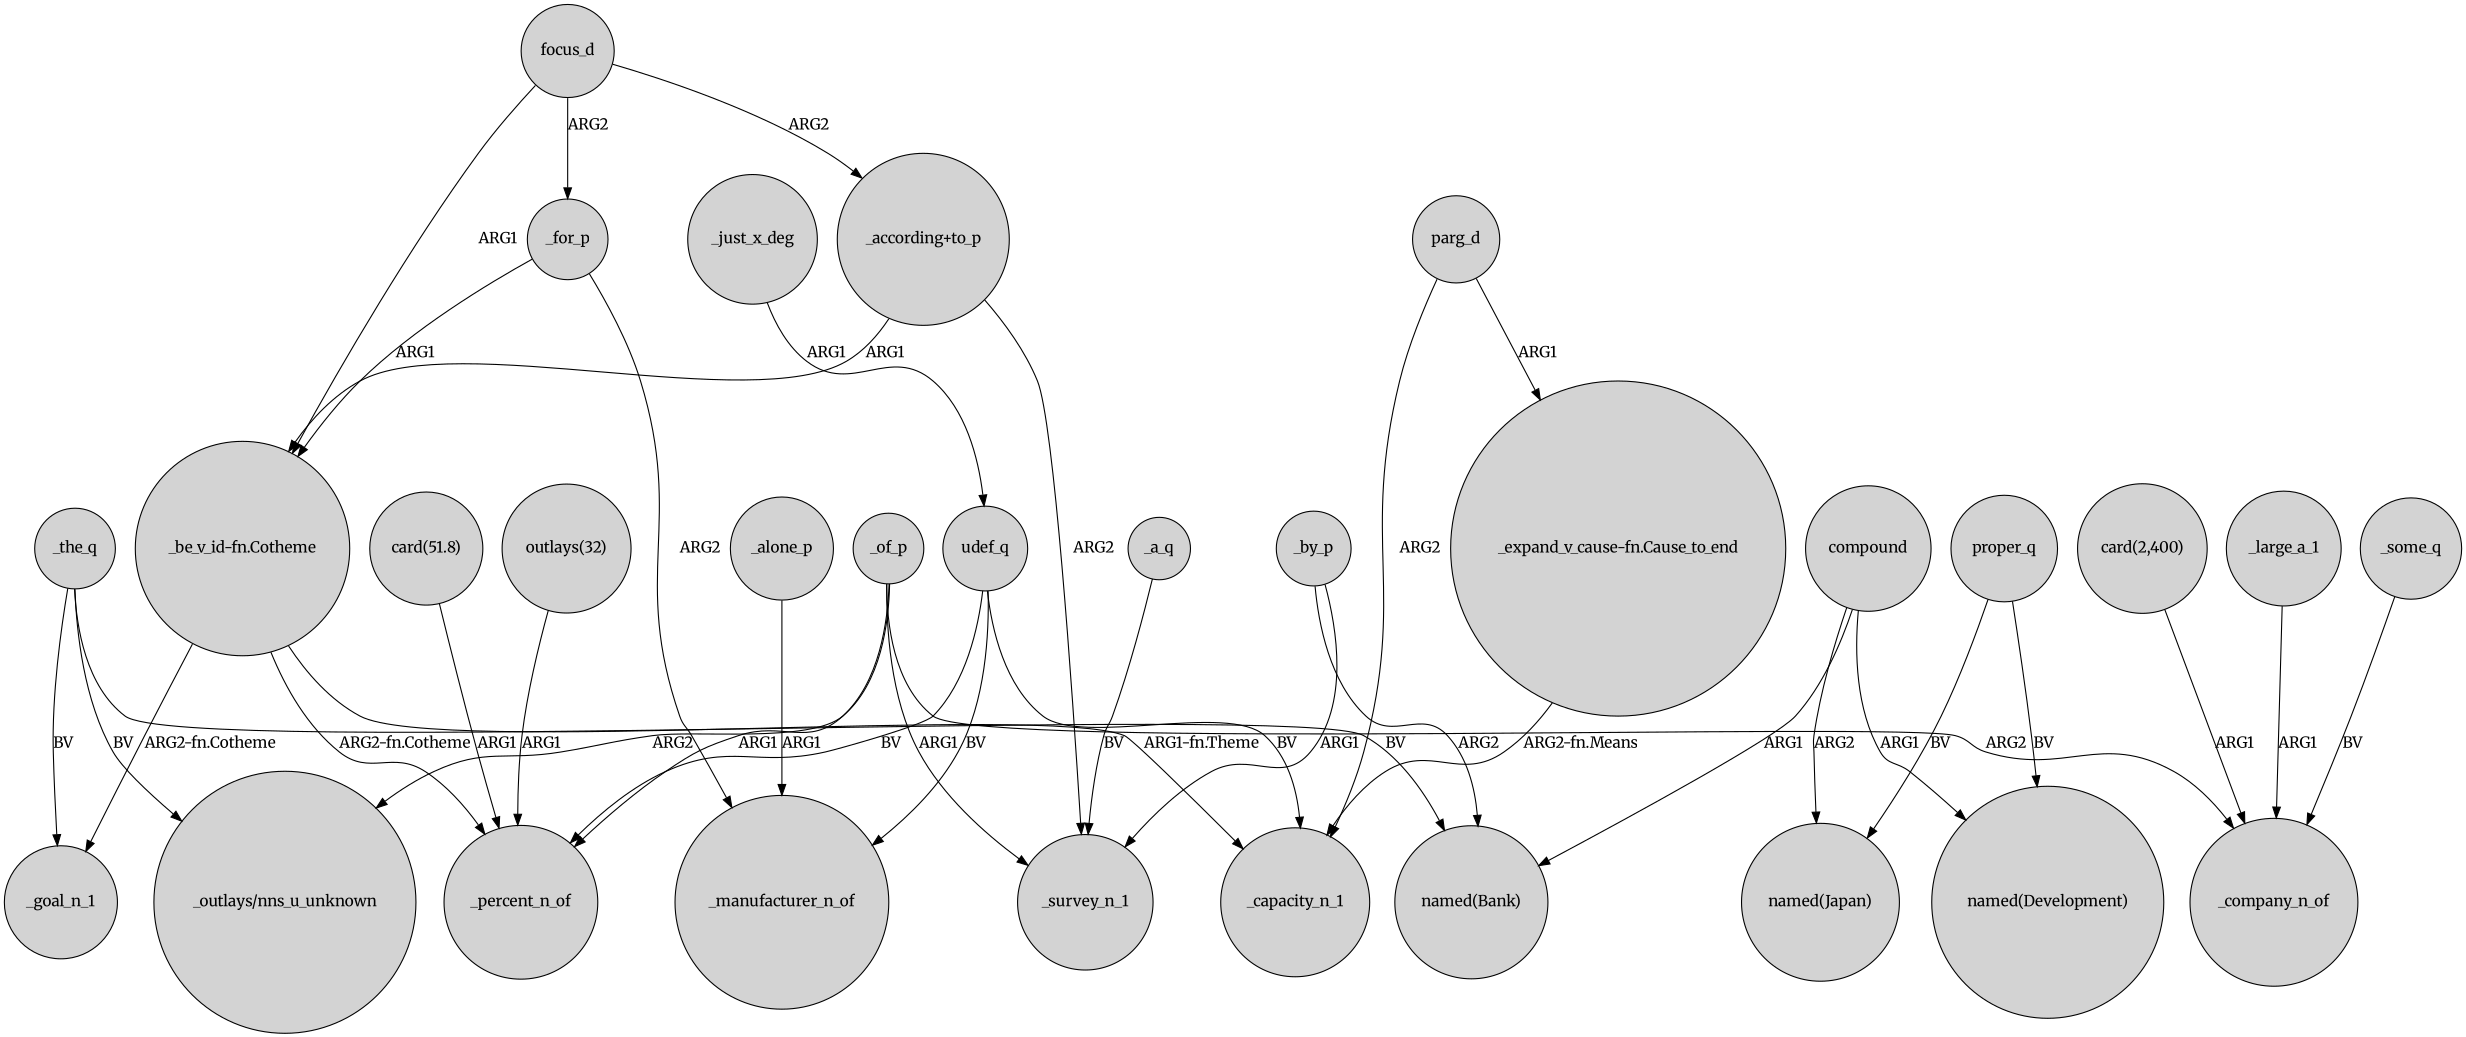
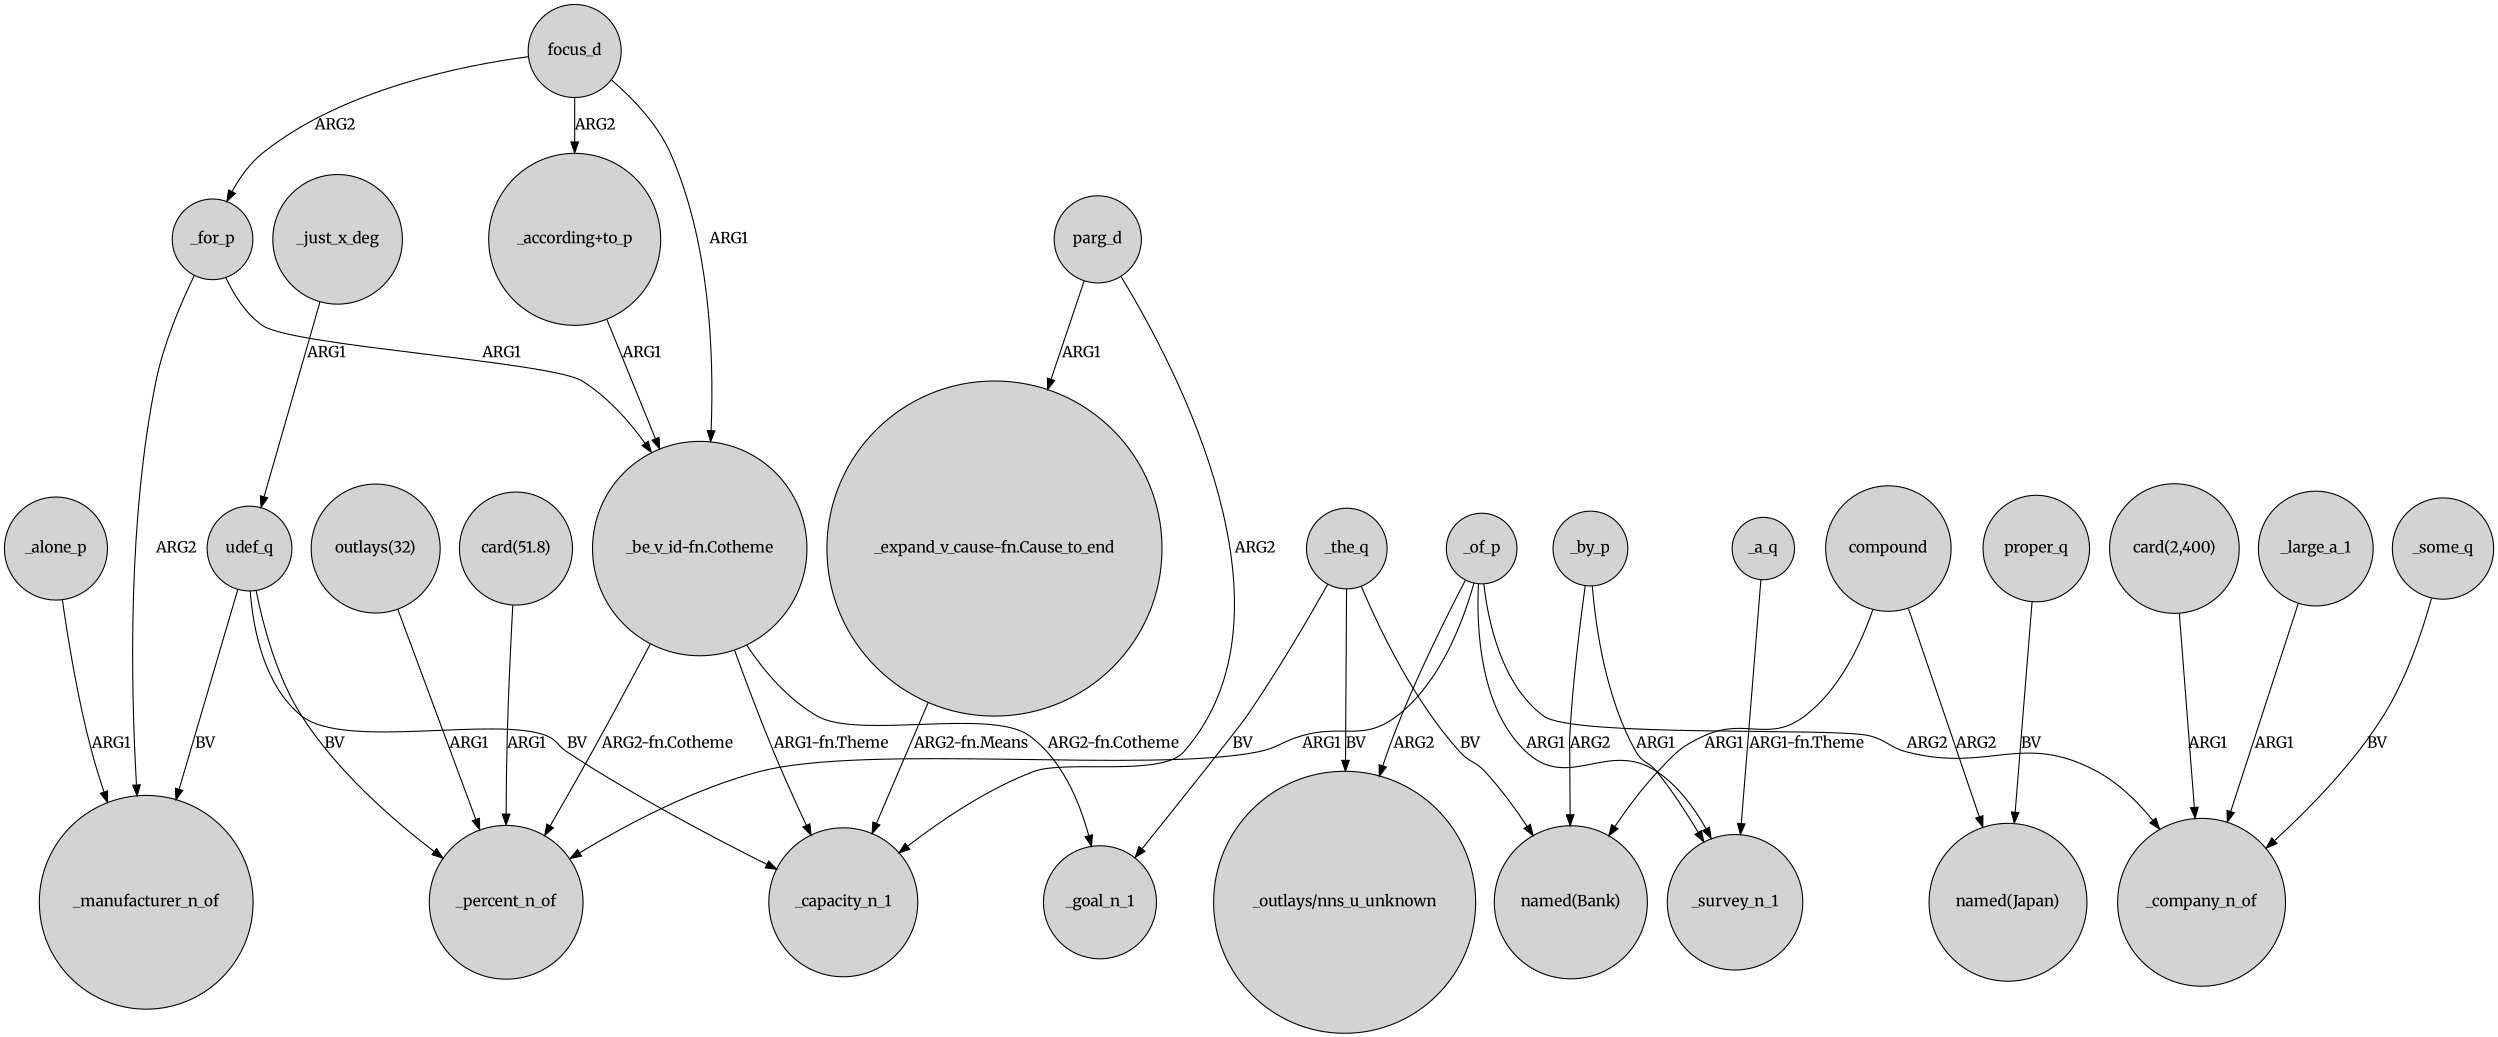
(1061, 553) -> none
(1114, 744) -> (1807, 744)
(2048, 902) -> none
